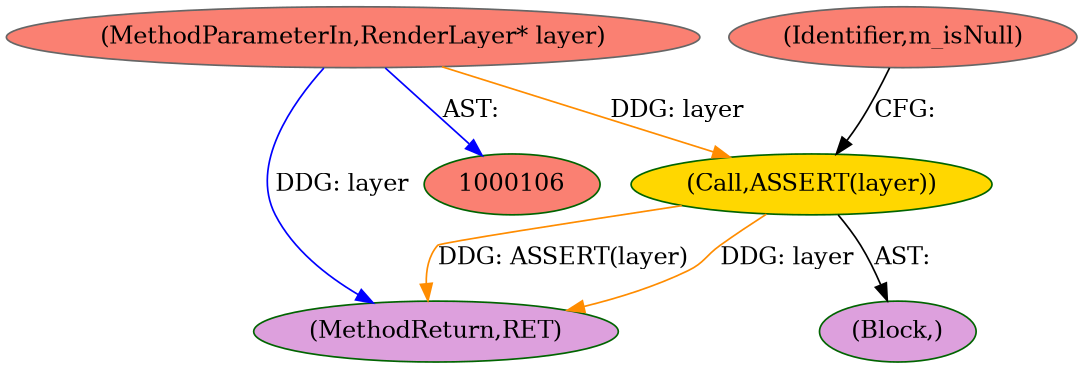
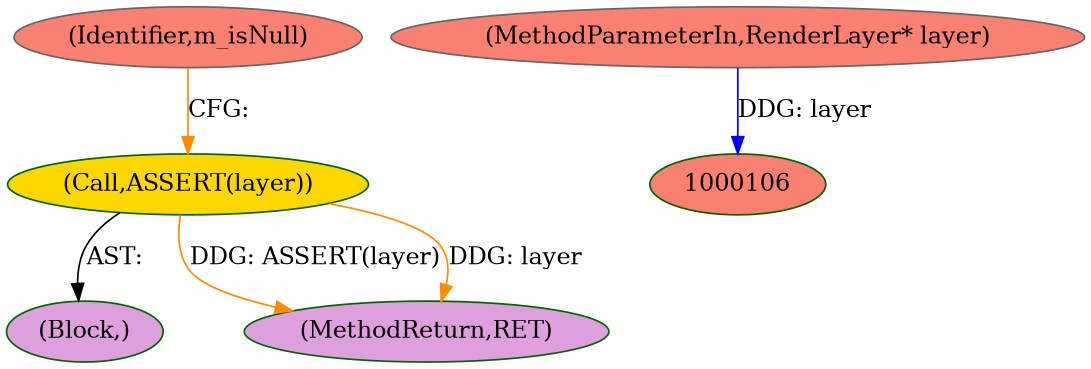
(870, 105) -> (188, 102)
(578, 109) -> none
(475, 111) -> (805, 111)
(268, 192) -> none
